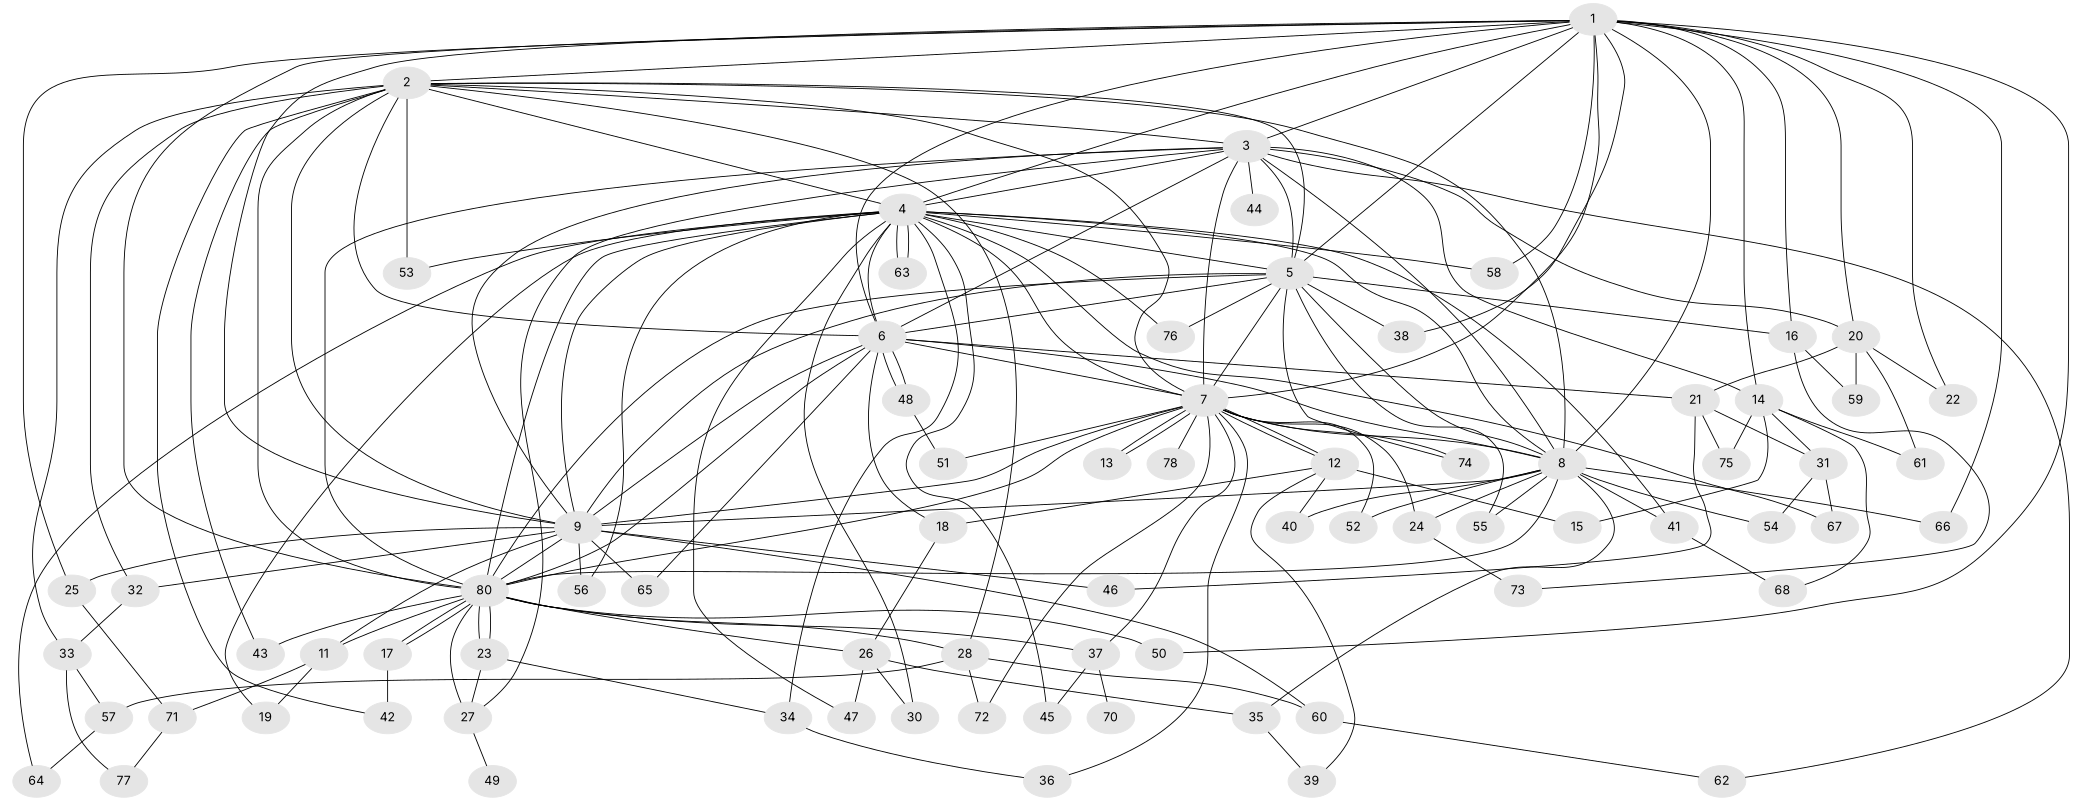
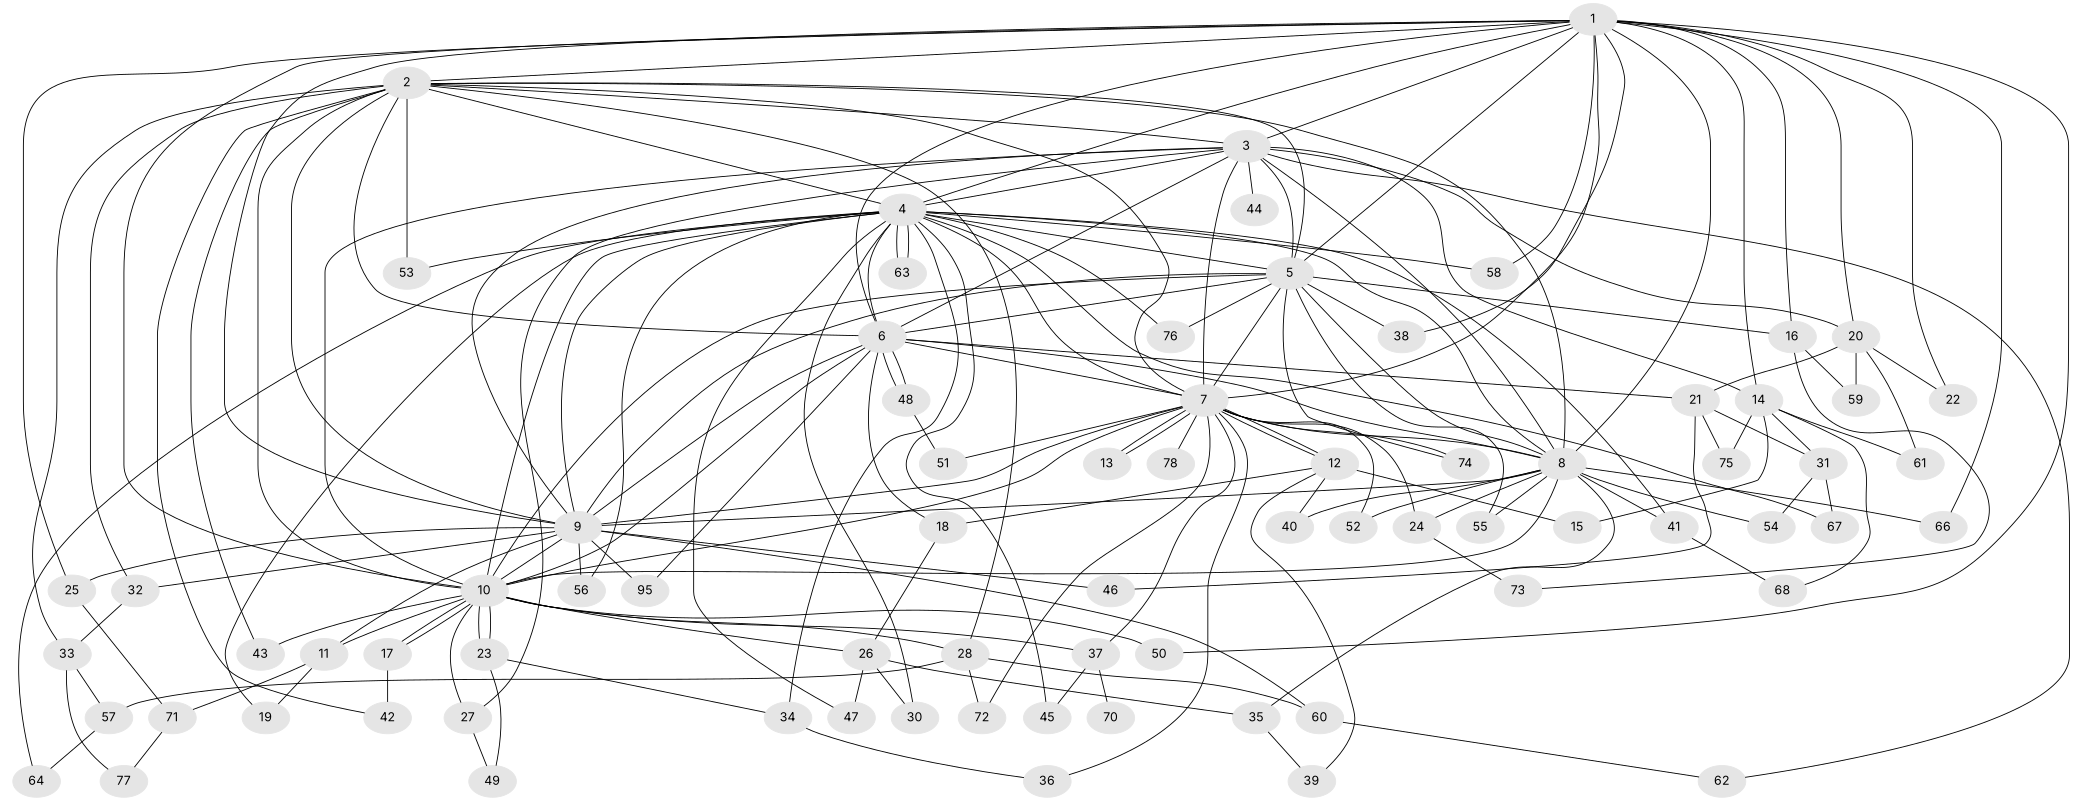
(485, 591) -> (485, 591)
(645, 591) -> (645, 591)
(476, 686) -> (501, 717)
